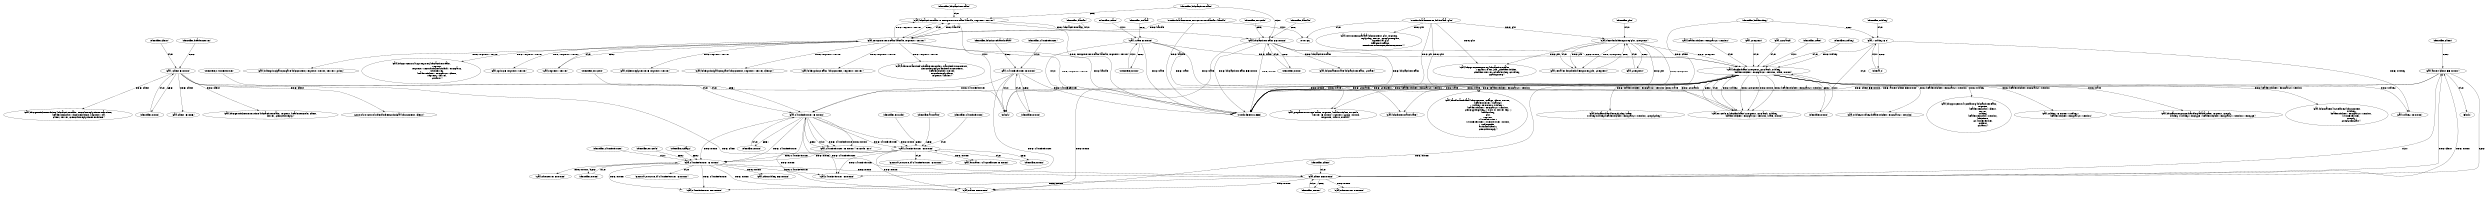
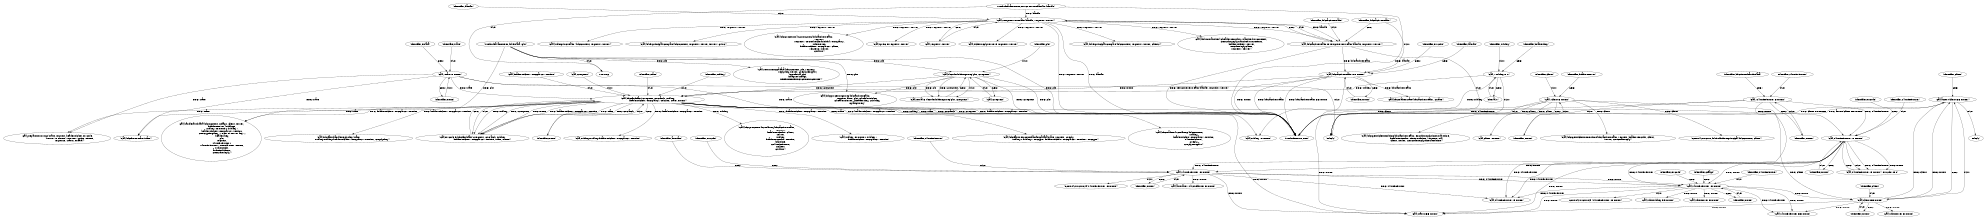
(1783, 41) -> none
(1535, 86) -> (1477, 108)
